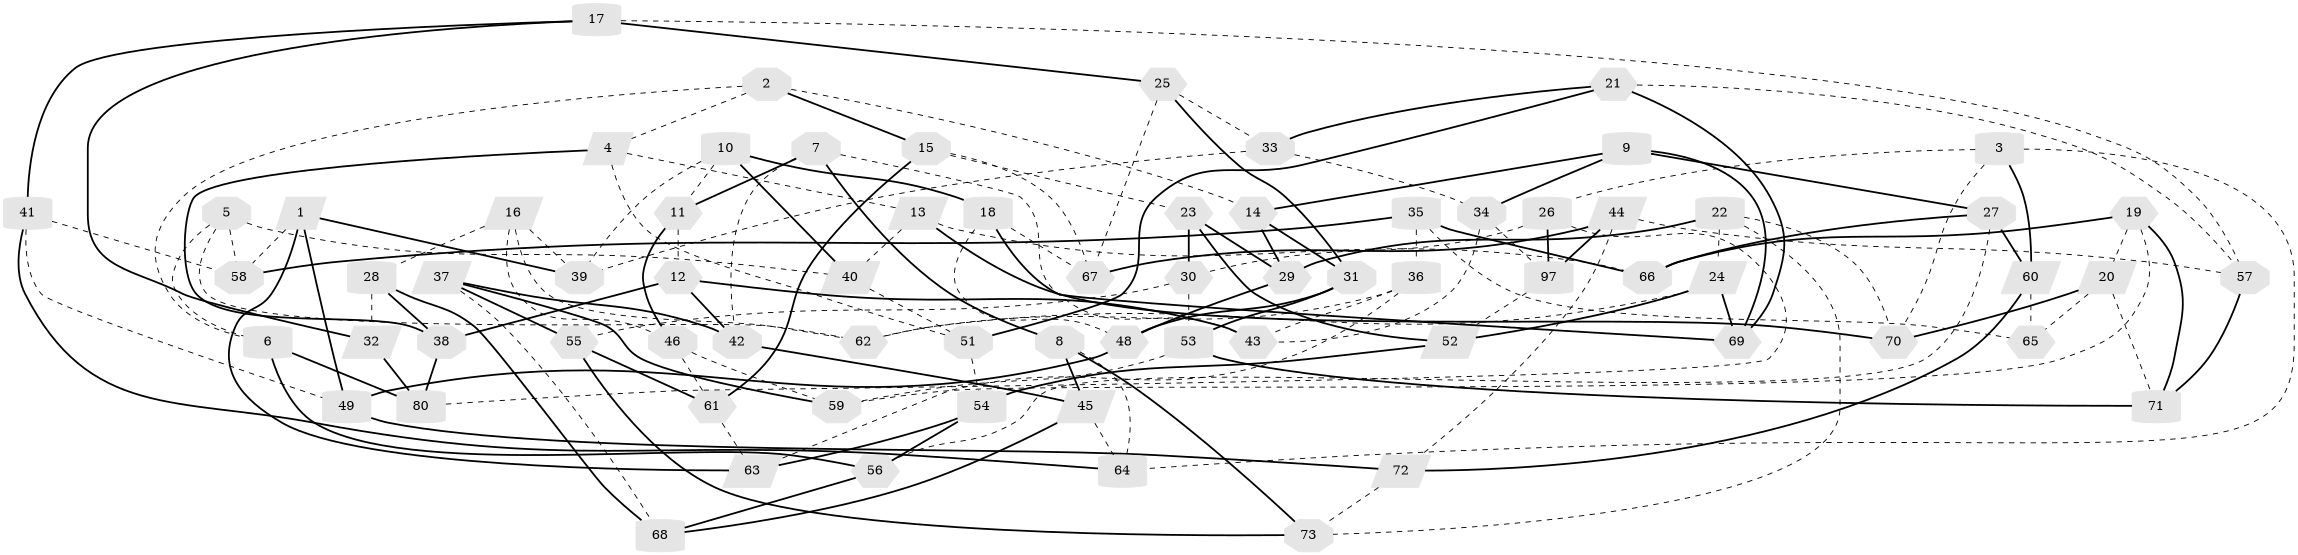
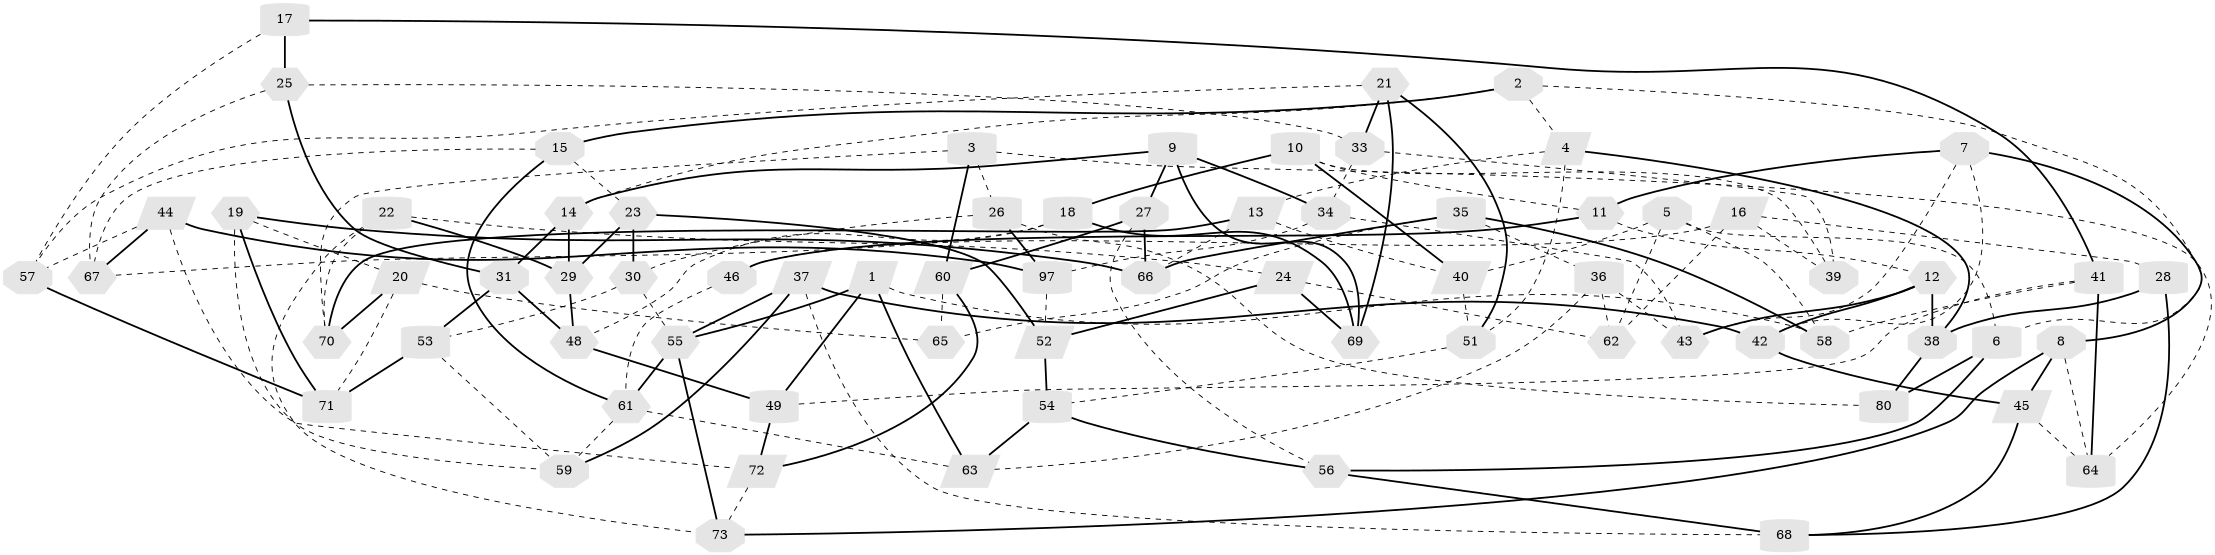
(426, 242) -> (780, 313)
(372, 342) -> none
(746, 375) -> (595, 439)
